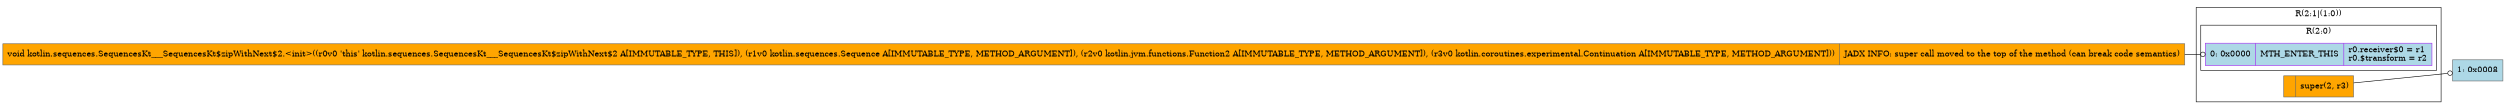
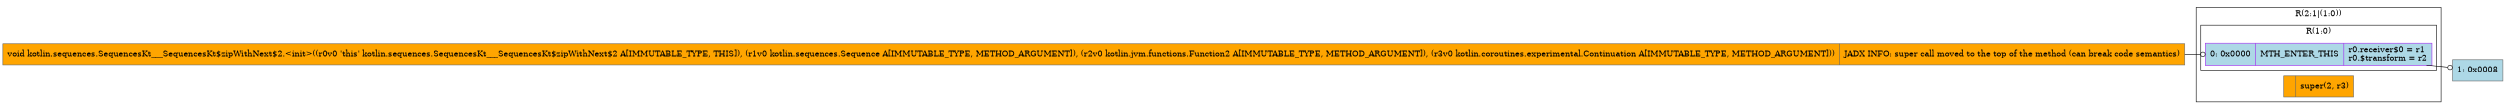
(2319, 32) -> (2319, 32)
(2401, 78) -> (2433, 66)
